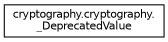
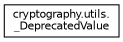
(84, 21) -> (62, 21)
